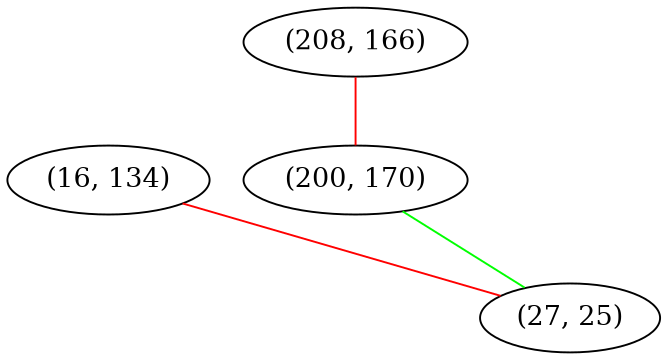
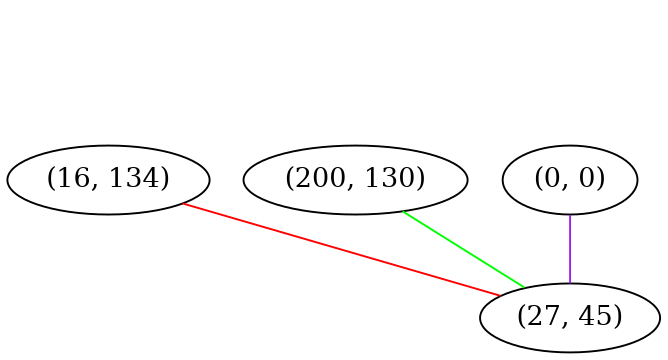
(356, 42) -> none
(356, 180) -> (356, 180)
none -> (570, 180)
(570, 318) -> (570, 318)
